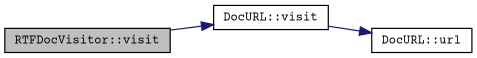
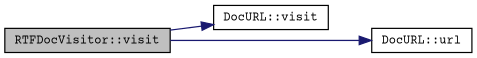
(344, 29) -> (265, 40)
